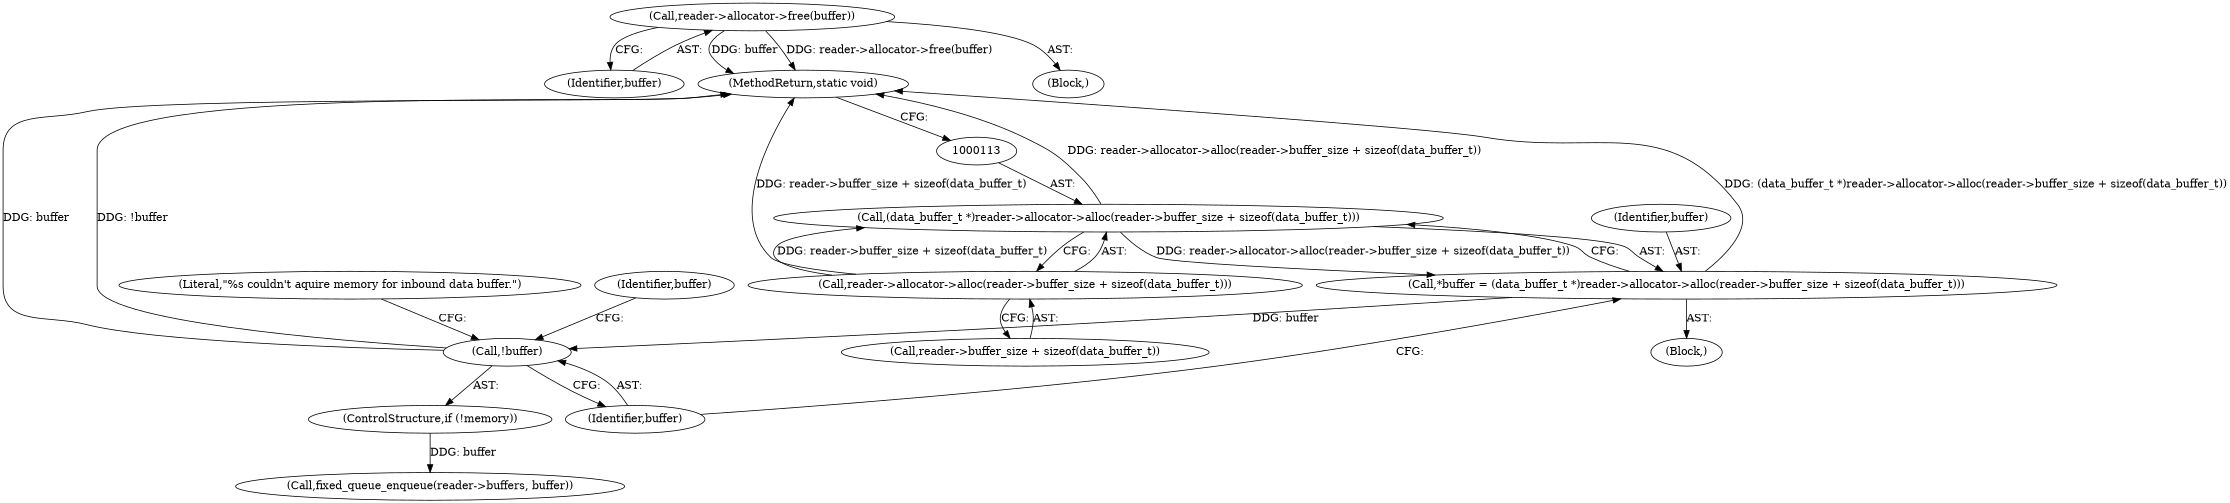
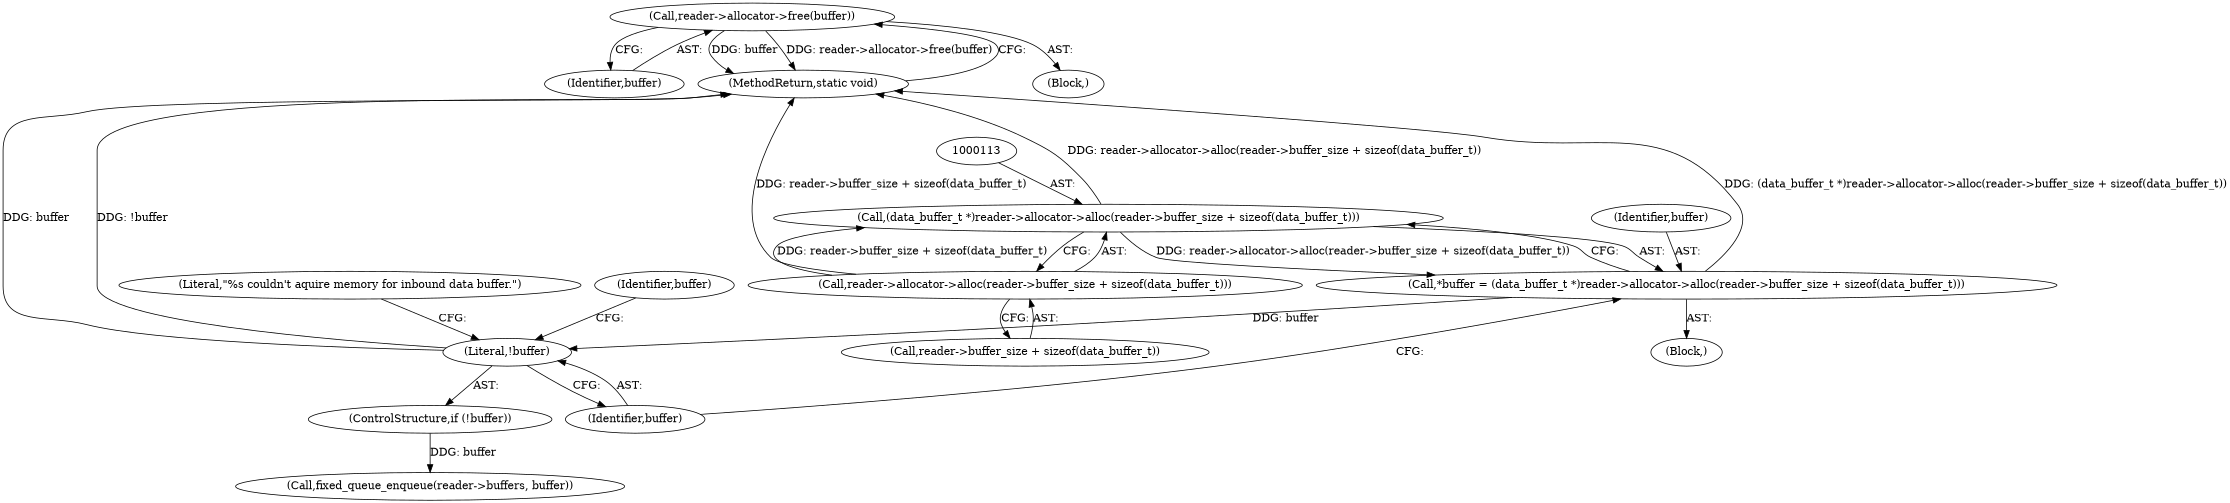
(890, 117) -> (993, 42)
(507, 352) -> (507, 352)
(430, 419) -> (430, 419)
